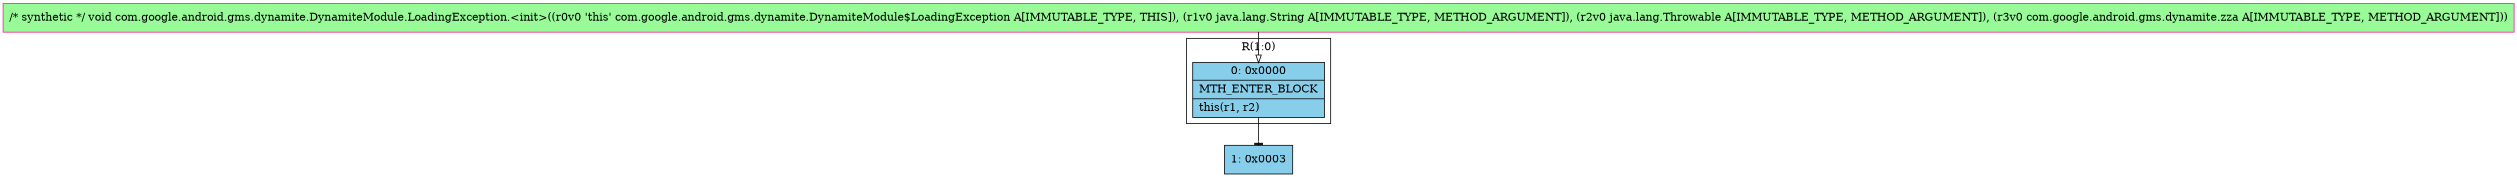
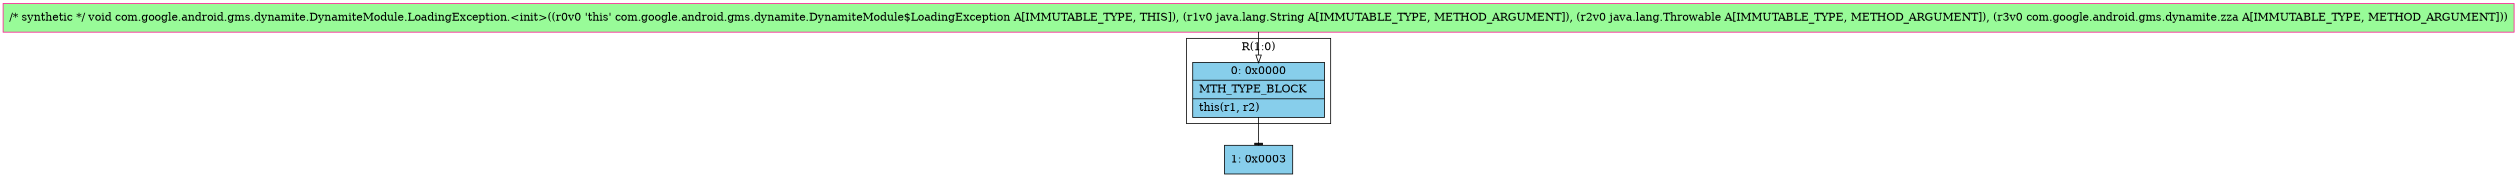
(1259, 89) -> (1253, 89)
